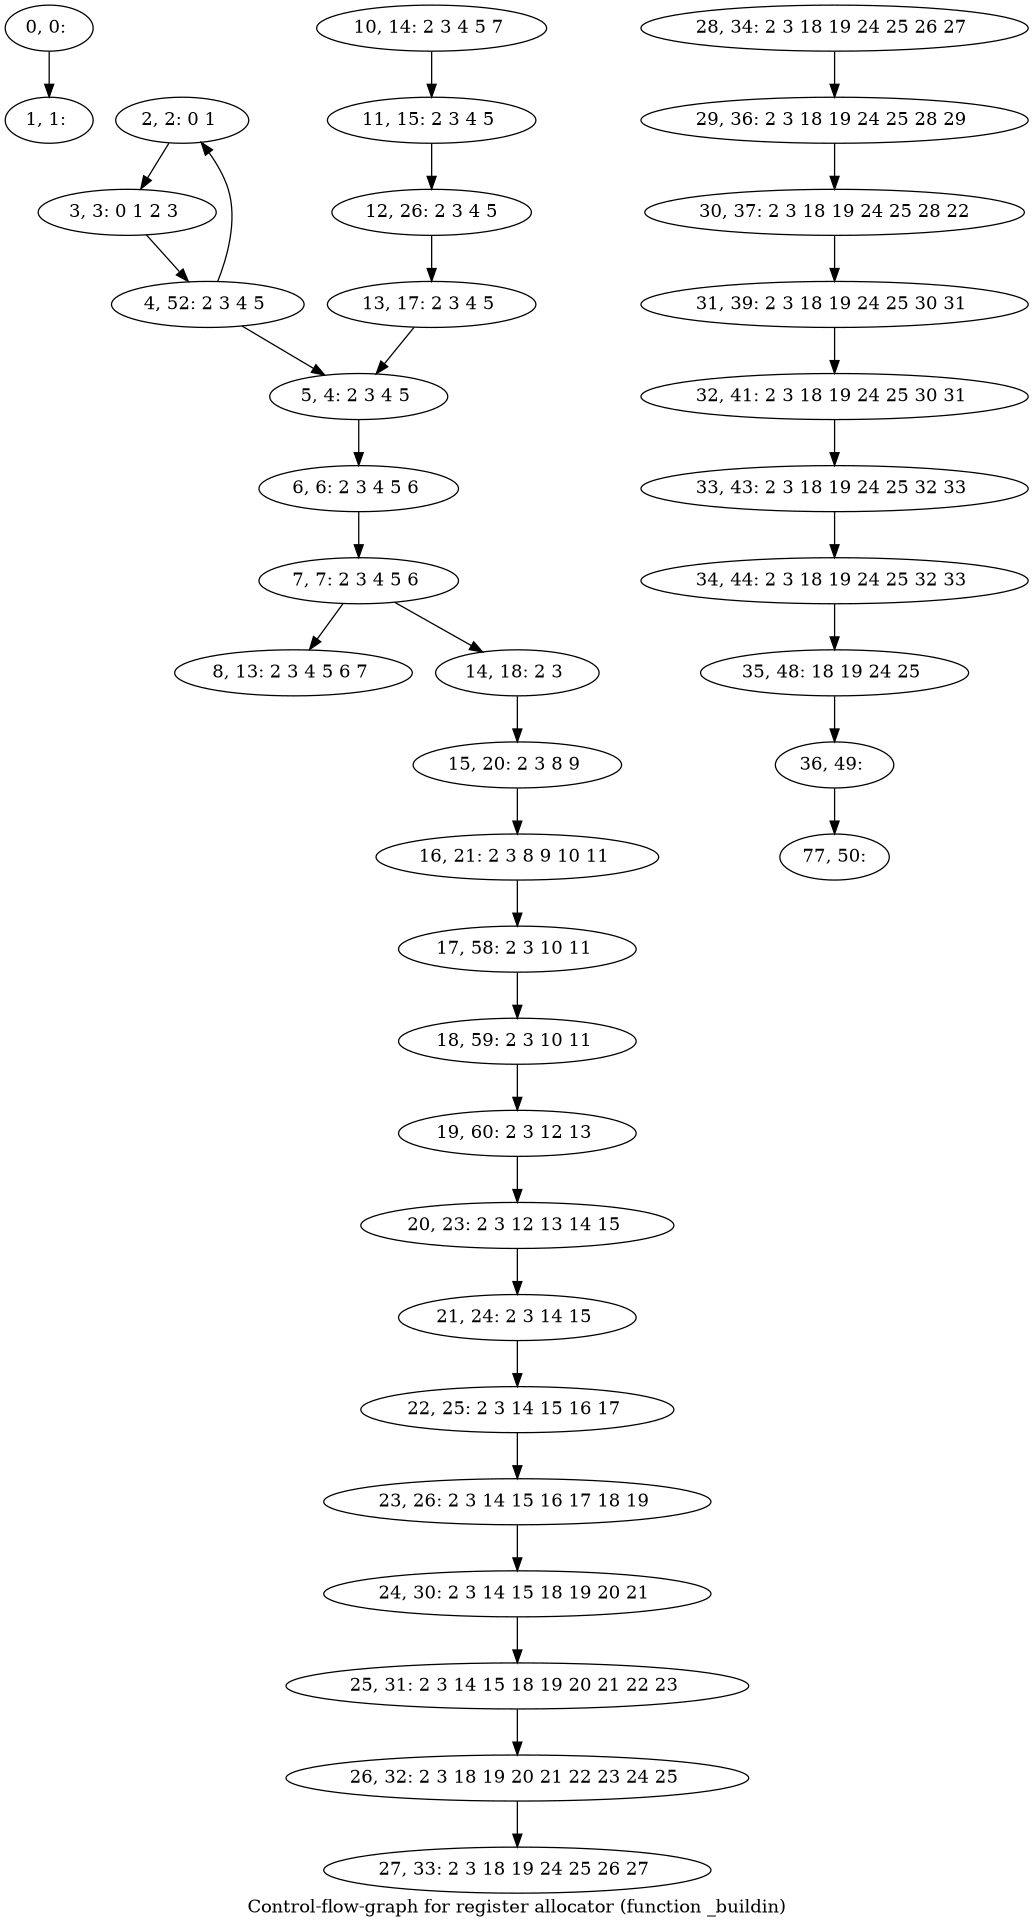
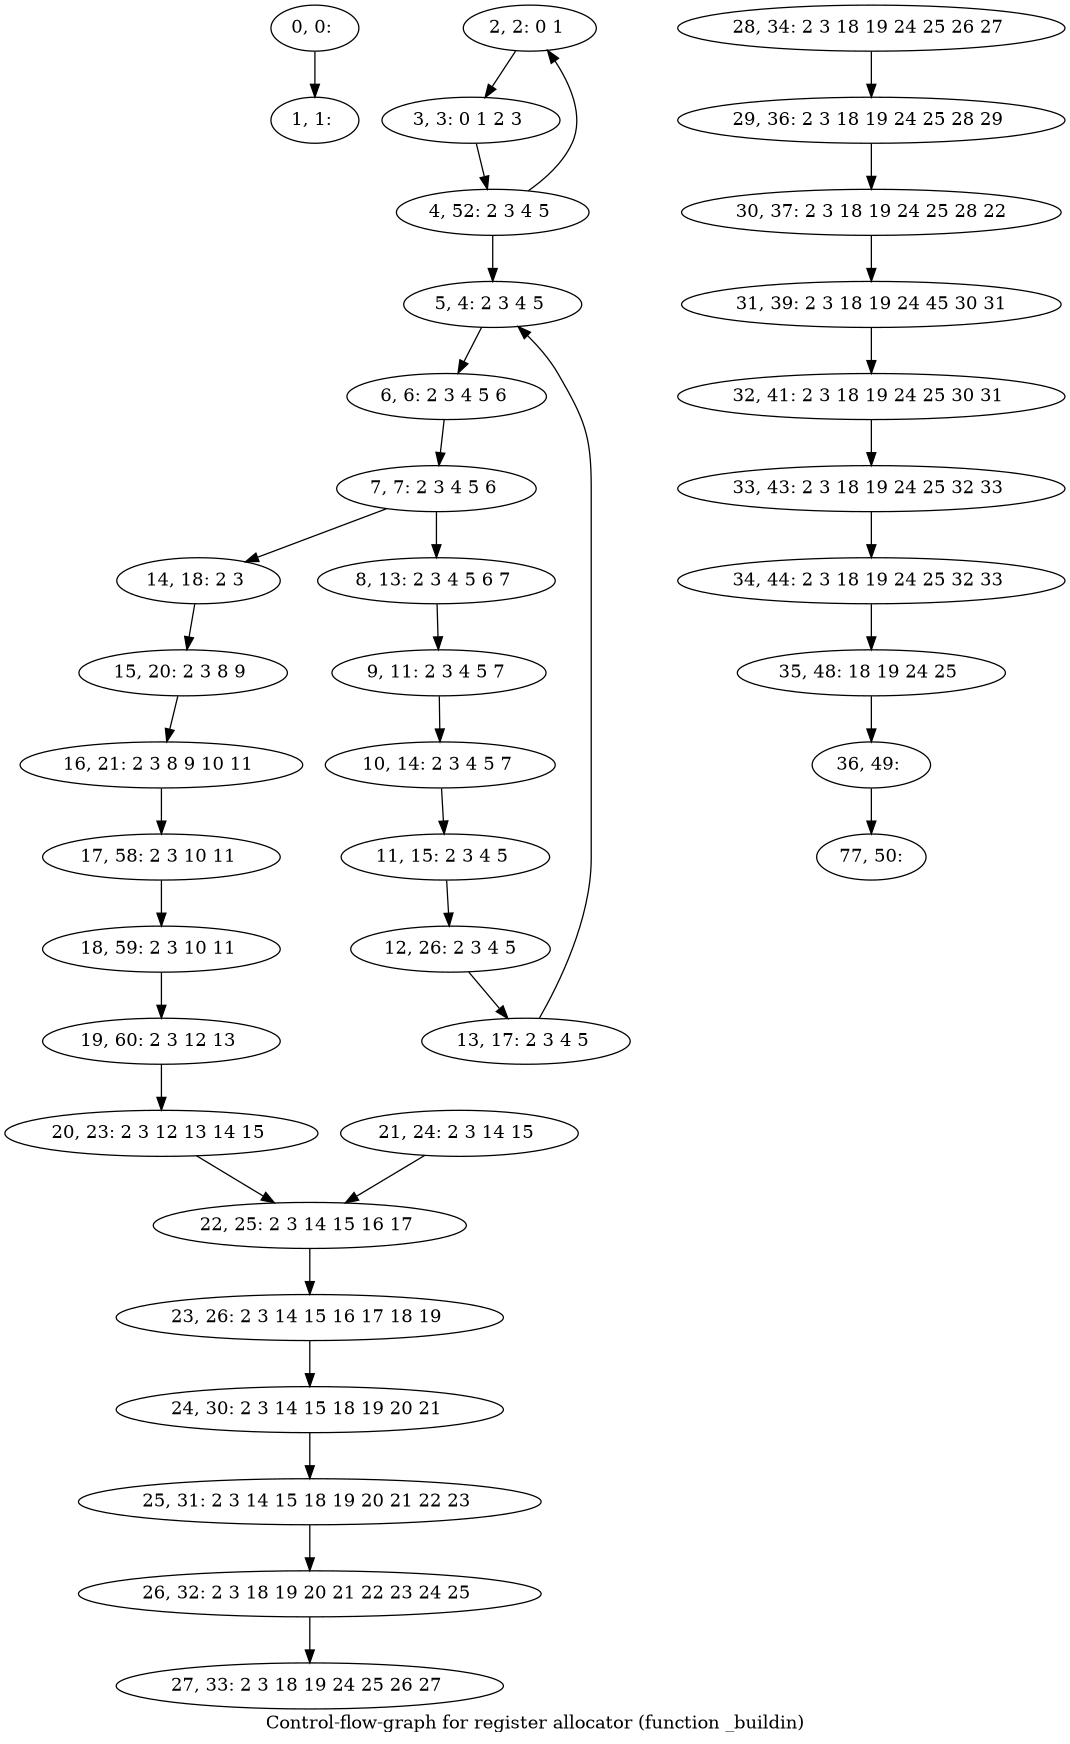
(835, 304) -> (871, 304)
none -> (439, 673)
(517, 1265) -> (230, 1176)
